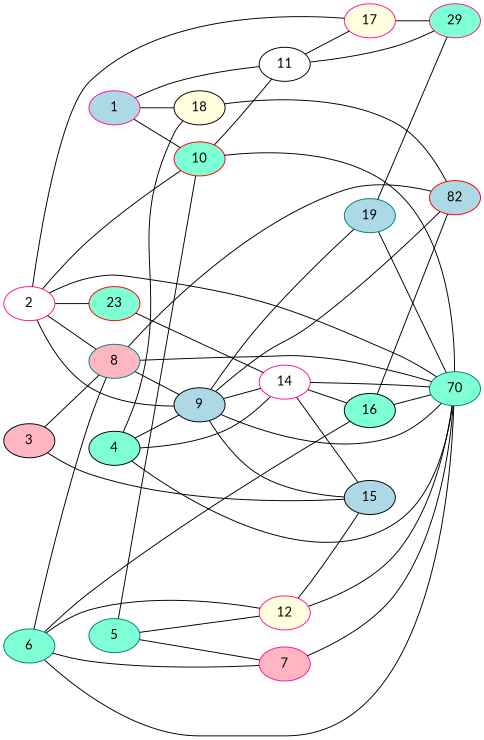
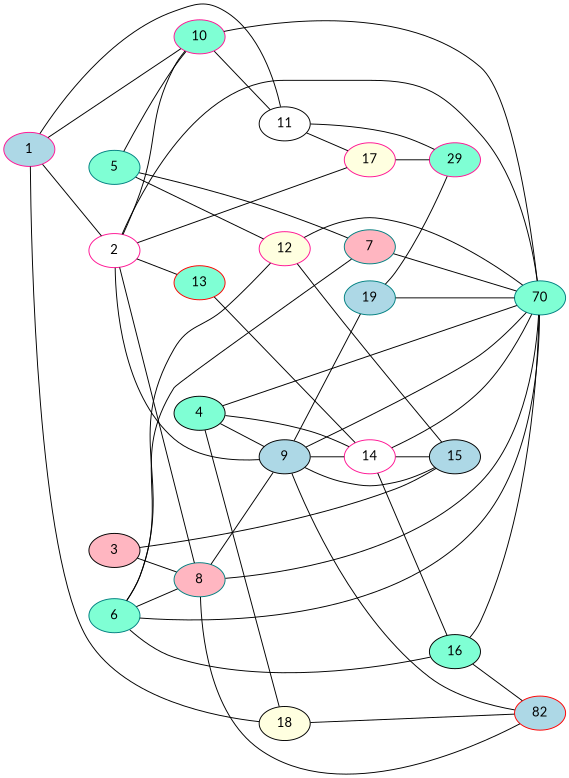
(200, 159) -> (200, 37)
none -> (72, 200)
(114, 304) -> (200, 283)
(285, 664) -> (370, 247)
